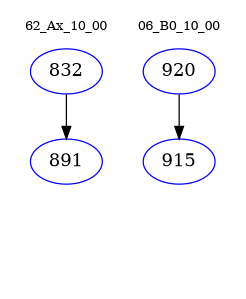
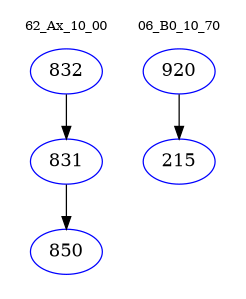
(179, 27) -> (179, 27)
(66, 162) -> (66, 162)
(179, 162) -> (179, 162)
none -> (66, 252)
